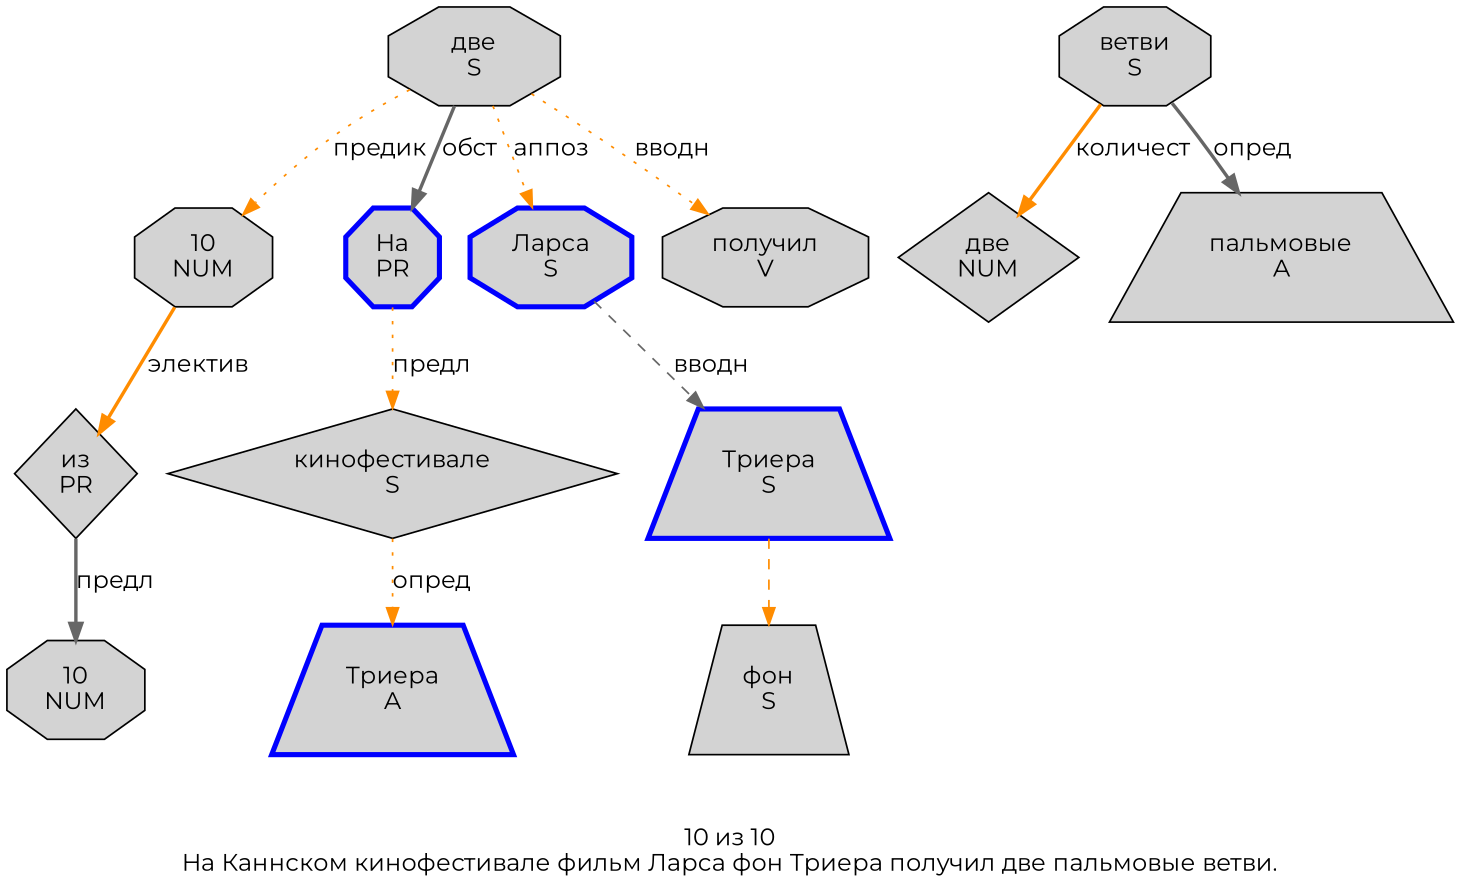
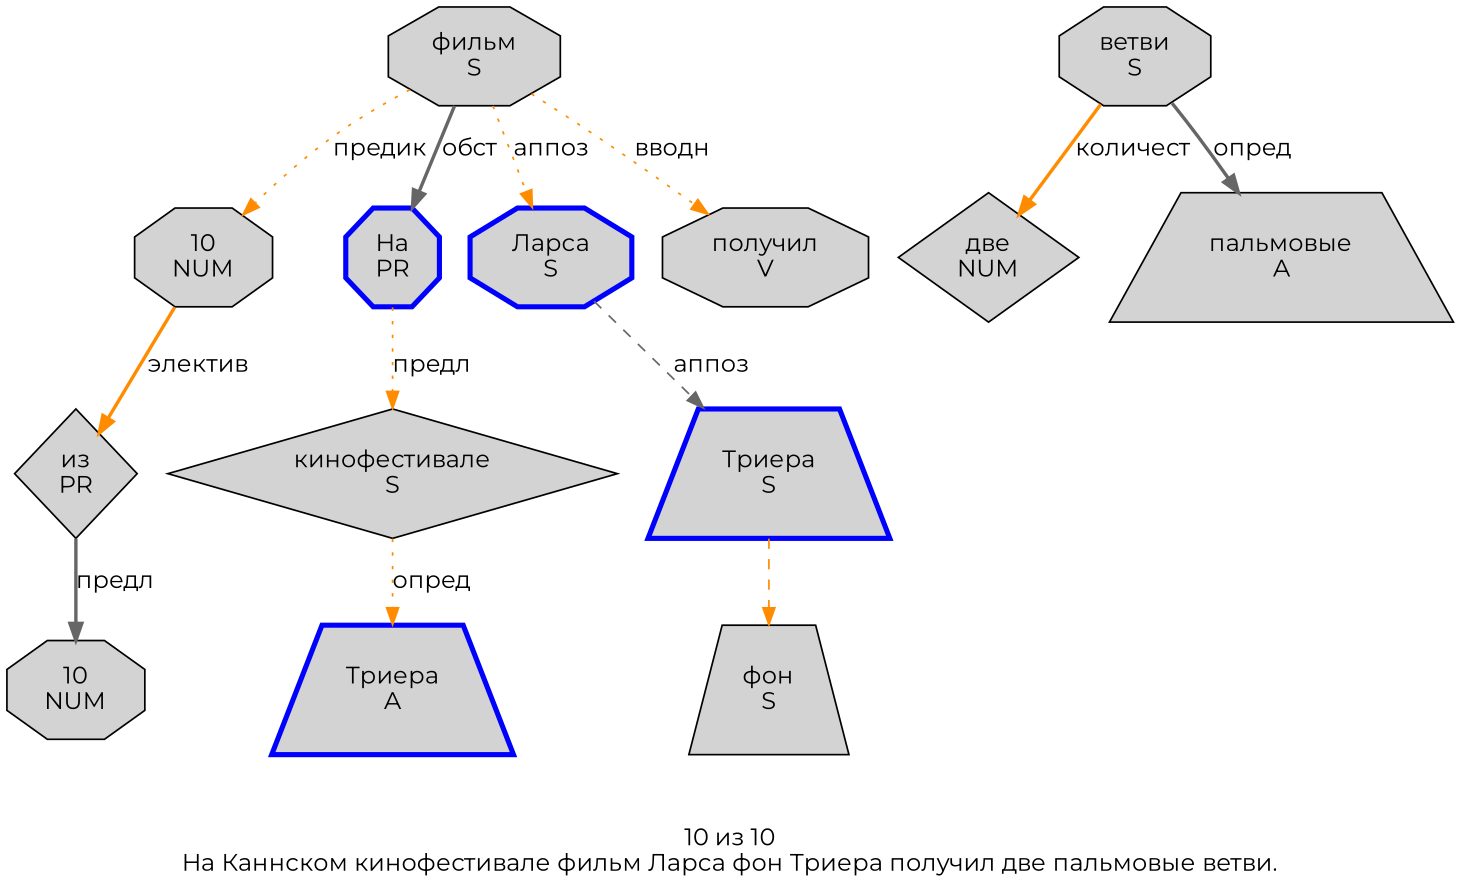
(474, 56) -> (474, 56)
(712, 366) -> (712, 366)
